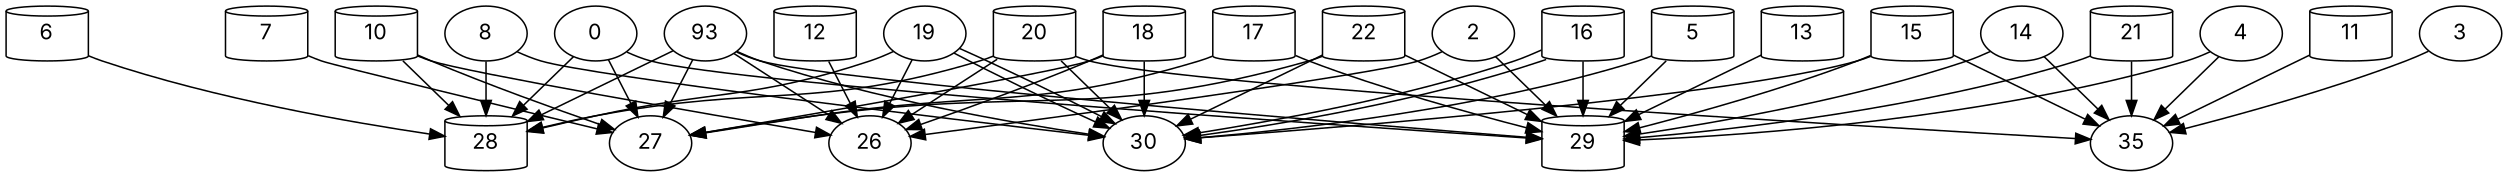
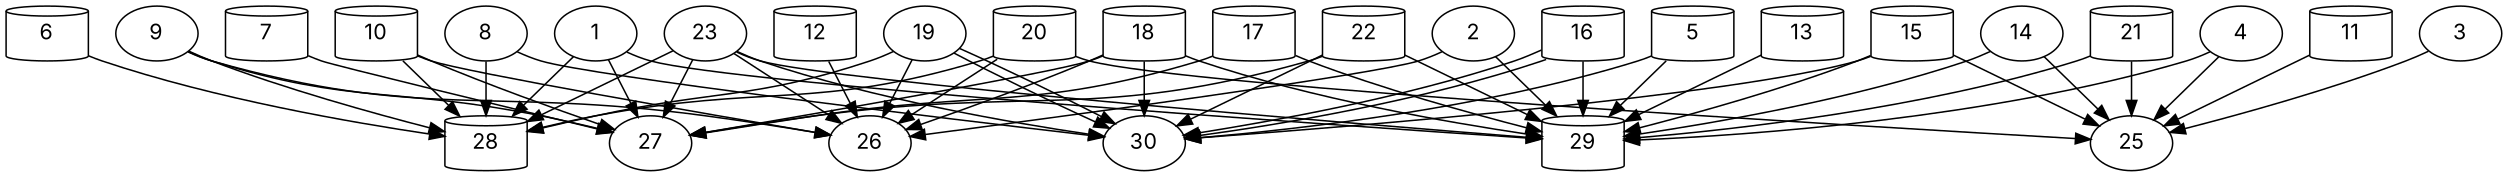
none -> (157, 34)
(596, 34) -> (596, 34)
(705, 34) -> (705, 34)
(1080, 79) -> none
none -> (1354, 103)
(2132, 143) -> (2132, 143)
